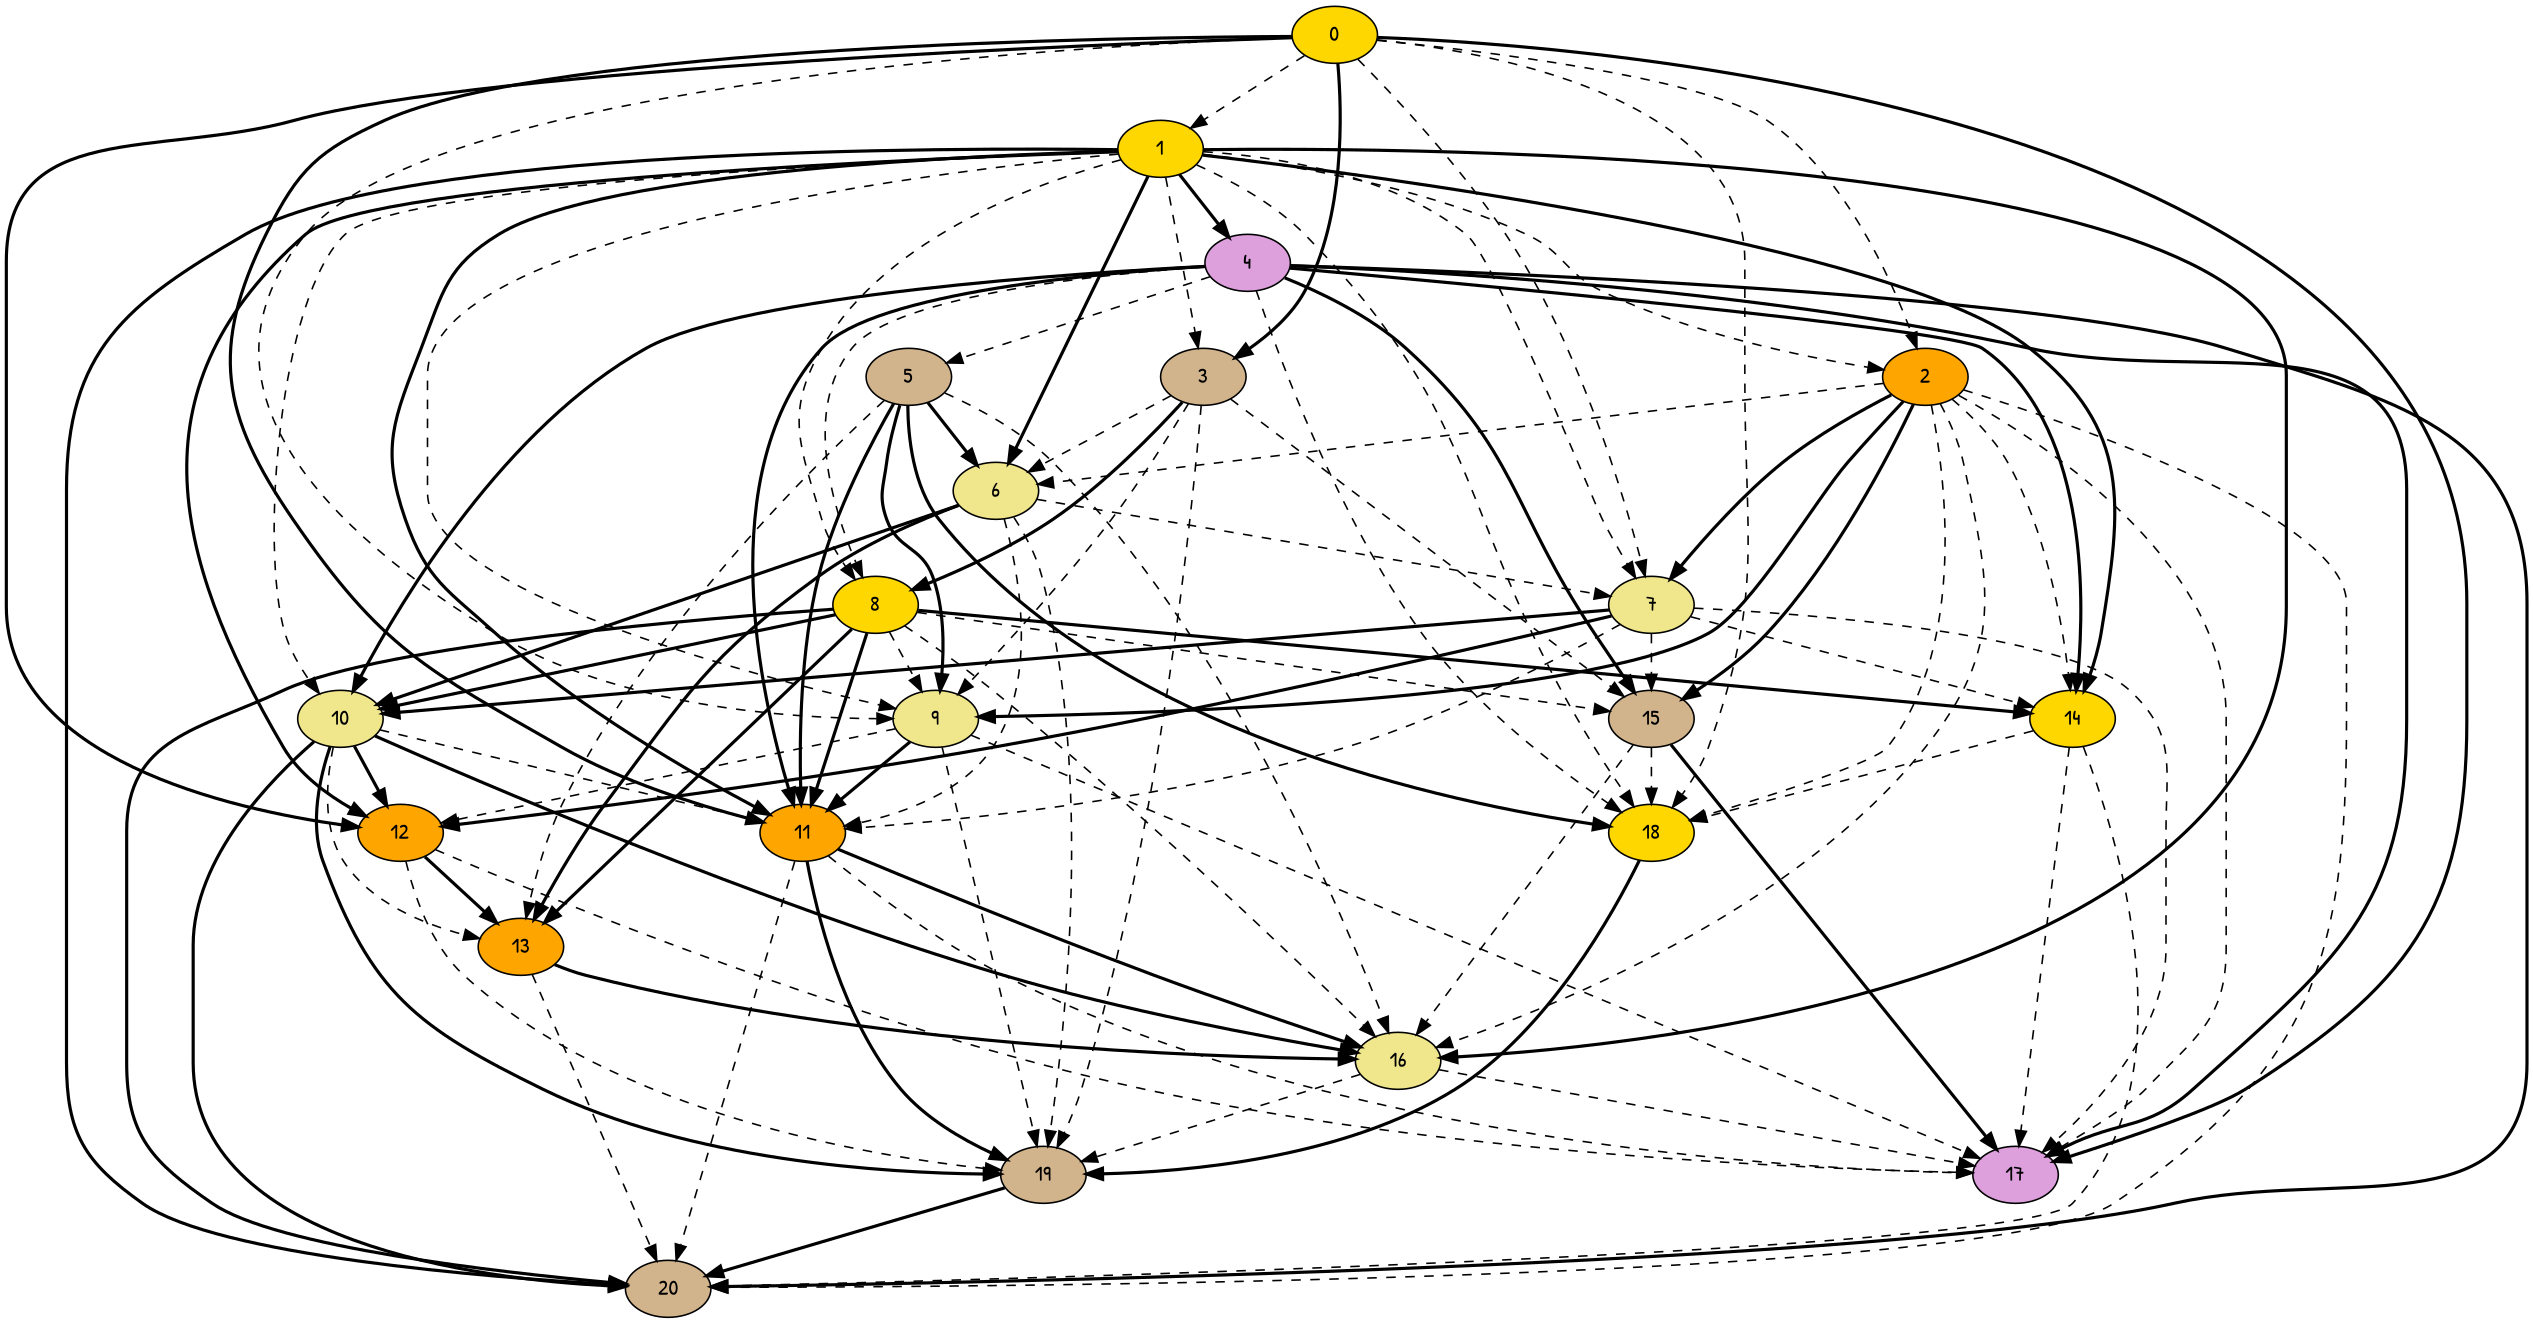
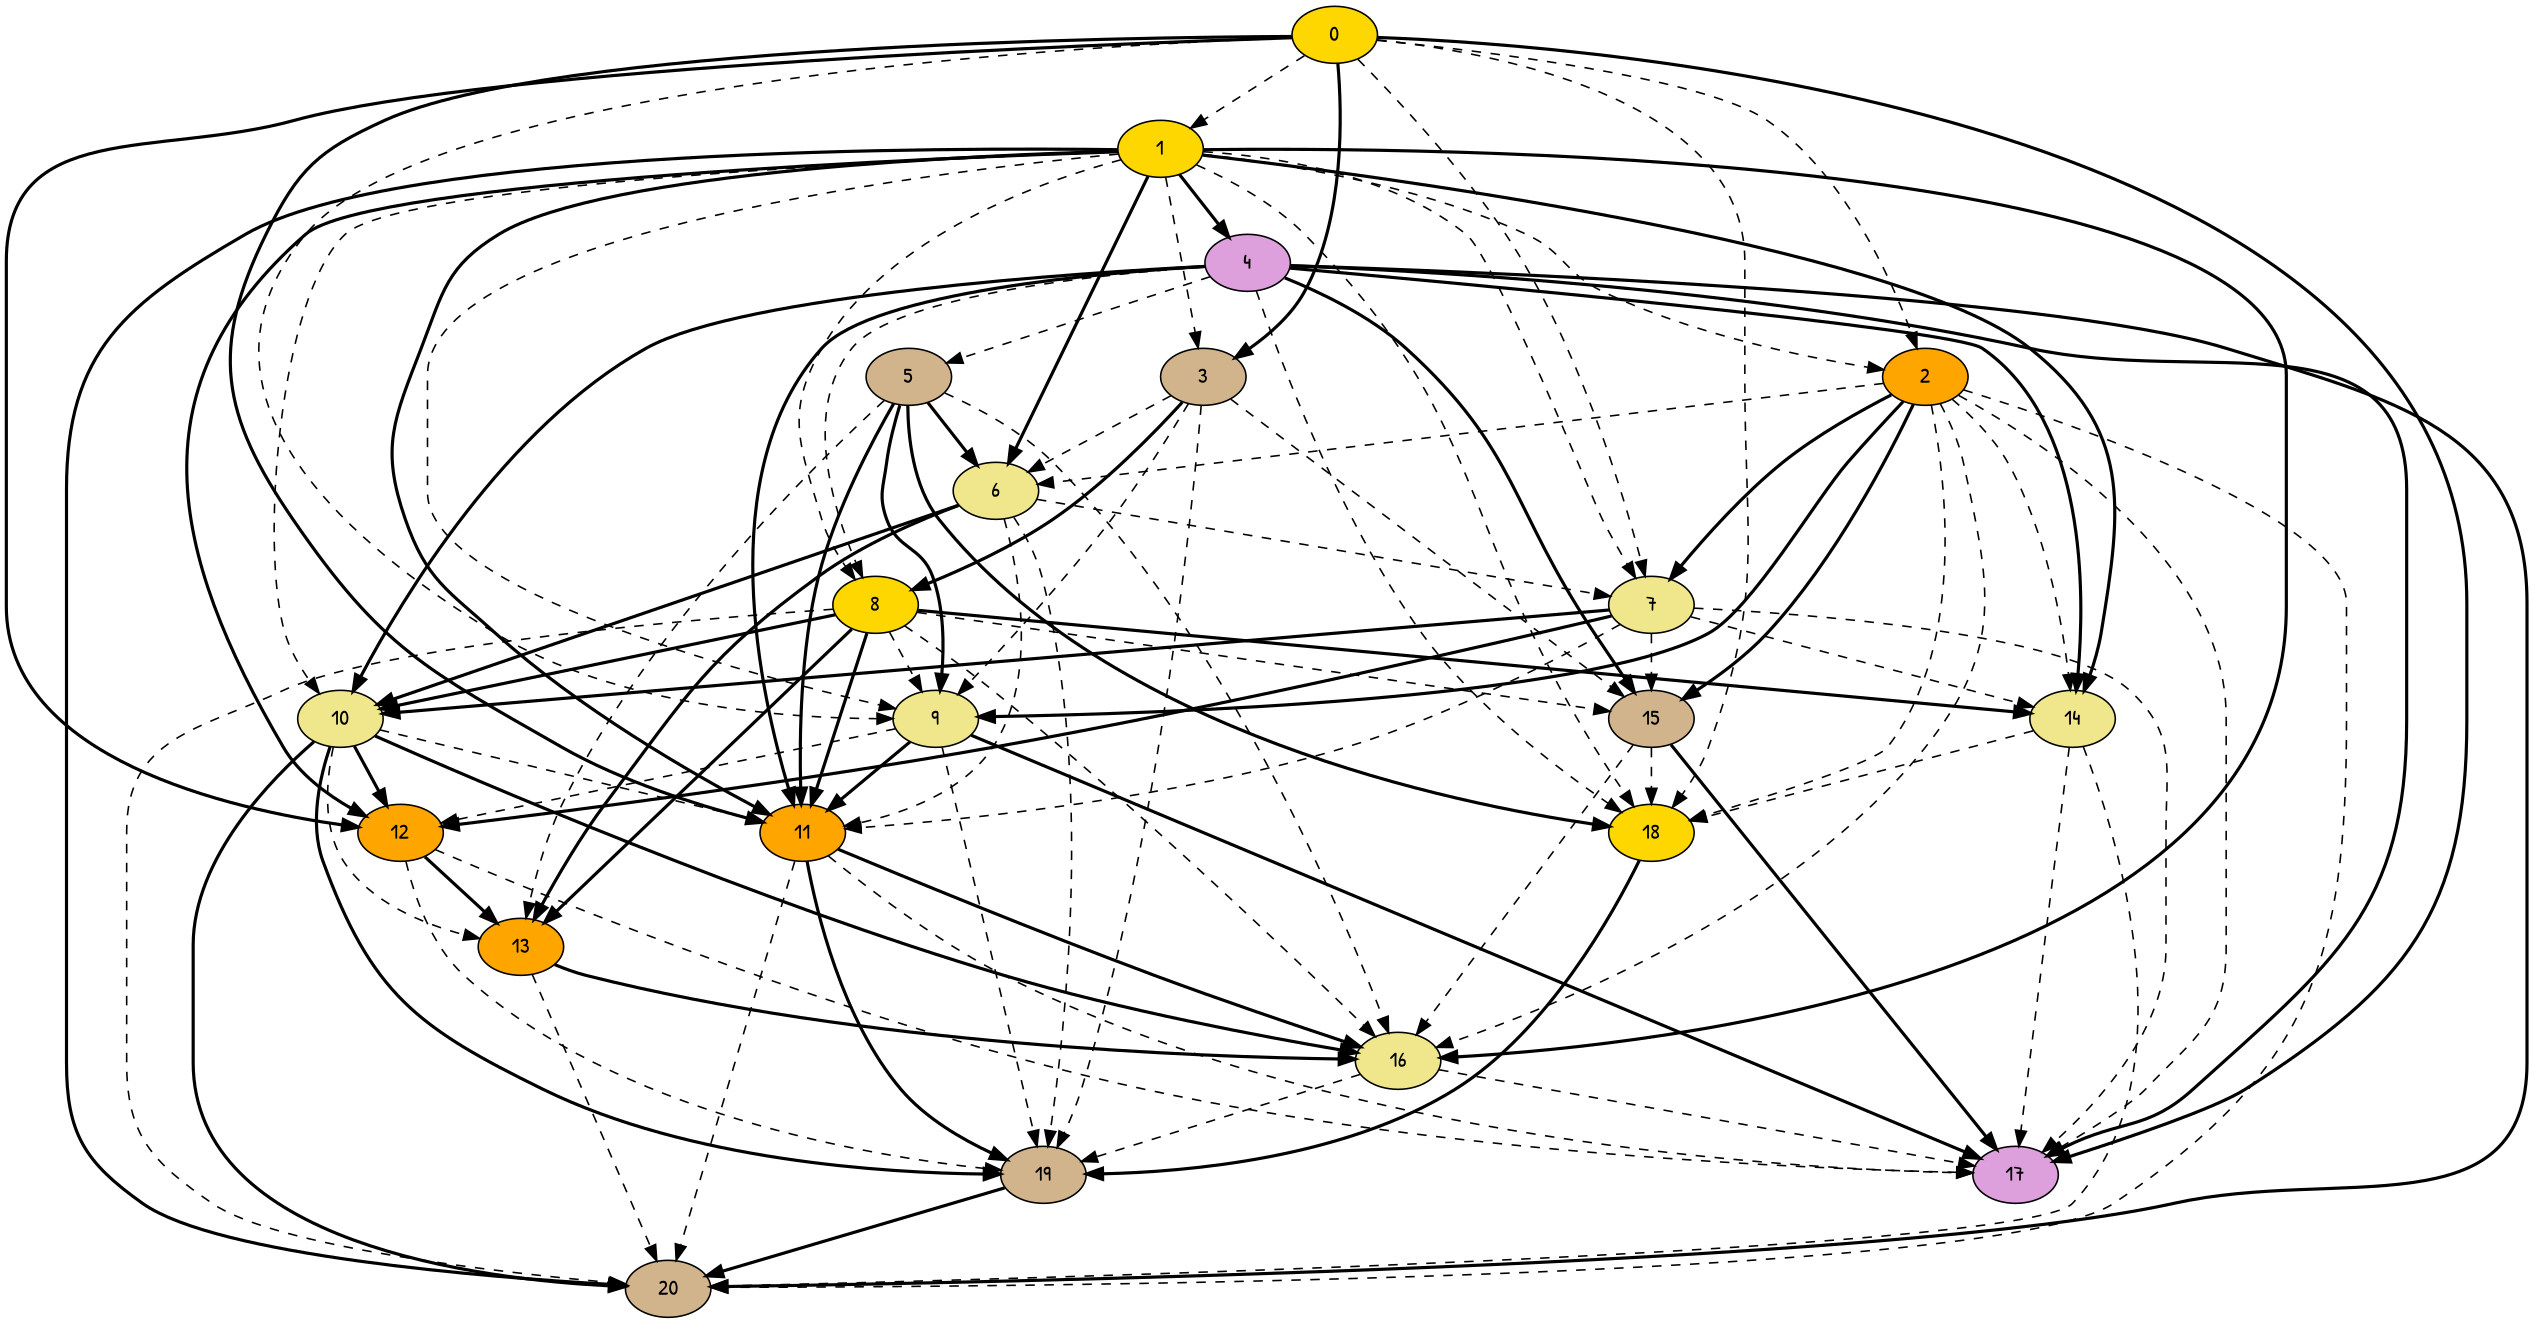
(2073, 719) -> (2073, 719)
(127, 845) -> (127, 845)
(1468, 944) -> (1468, 944)
